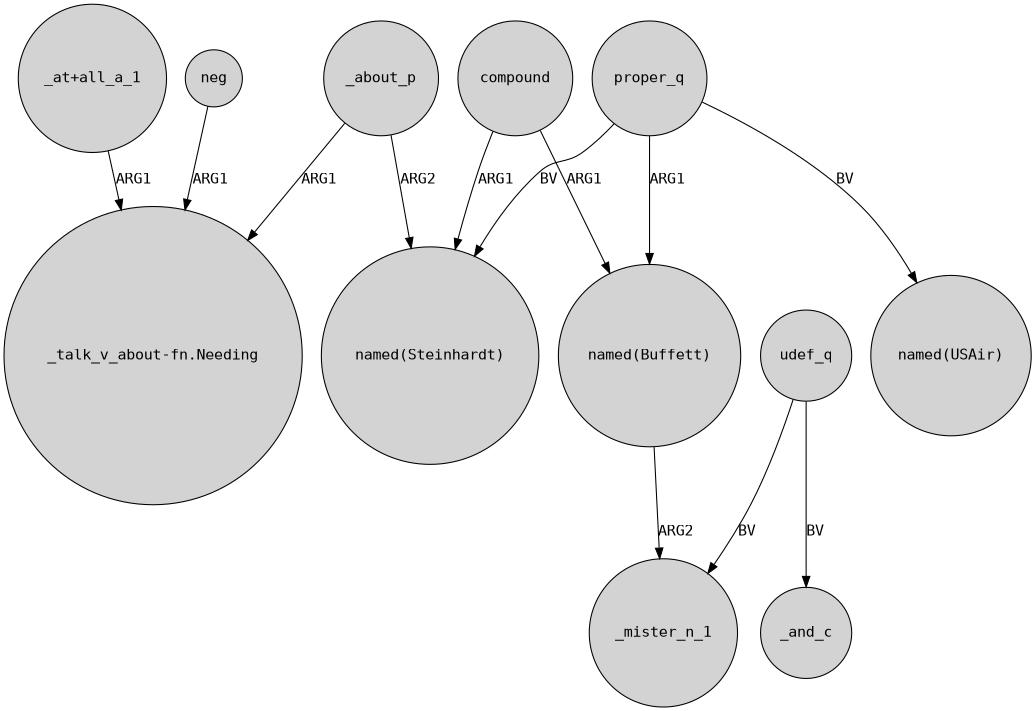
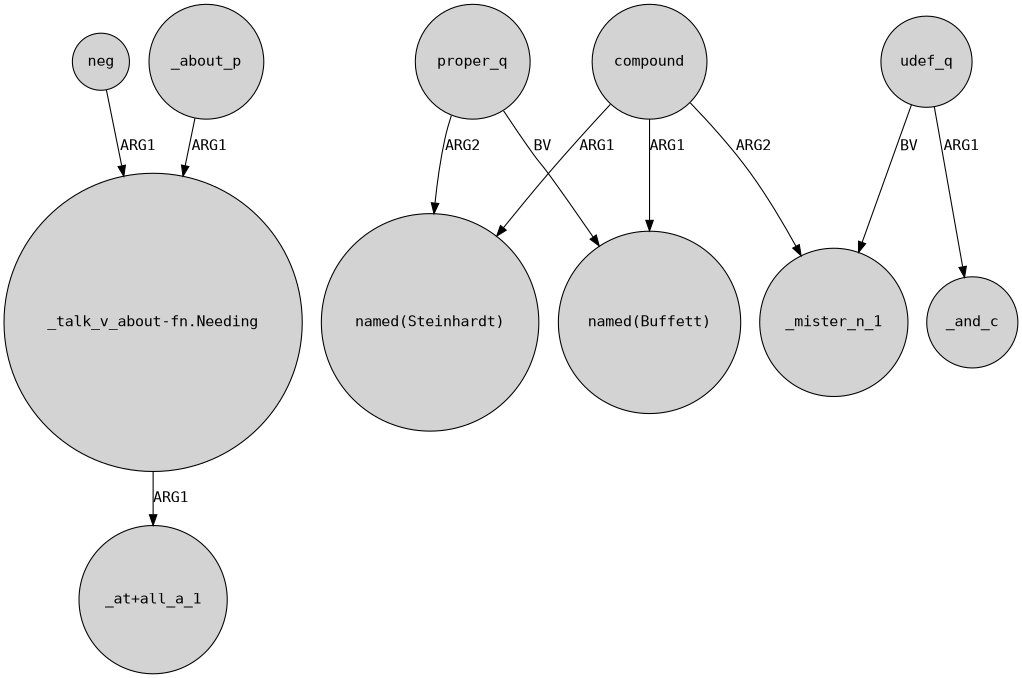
(114, 175) -> (153, 493)
(549, 180) -> (463, 146)
(668, 180) -> (542, 146)
(400, 186) -> none
(951, 356) -> none
(657, 497) -> (749, 171)
(815, 532) -> (962, 146)
